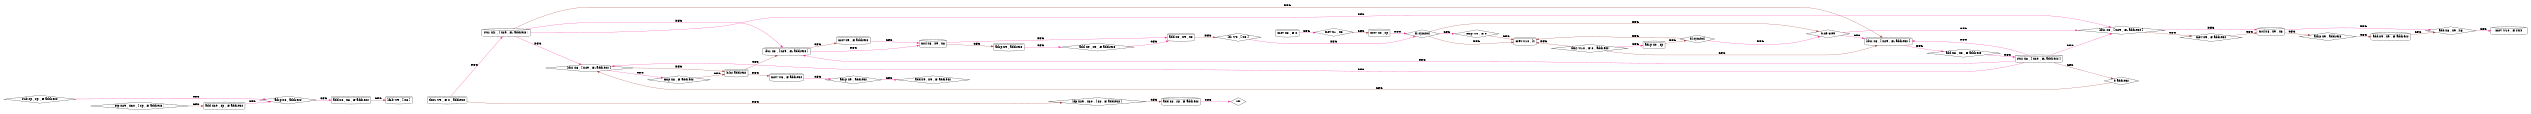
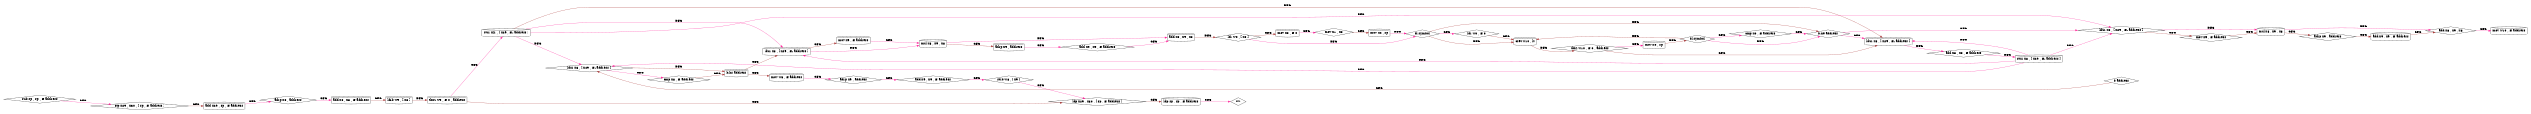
(2509, 31) -> (2509, 31)
(1477, 34) -> (1477, 34)
none -> (1760, 34)
(1828, 34) -> (1828, 34)
none -> (1264, 35)
(1555, 45) -> (1551, 51)
(1654, 45) -> (1654, 45)
(474, 65) -> (474, 65)
(2082, 70) -> none
(755, 73) -> (755, 73)
none -> (1009, 80)
(169, 98) -> (85, 103)
none -> (419, 100)
(755, 102) -> (755, 102)
(1181, 102) -> (1181, 102)
(1238, 102) -> (1238, 102)
